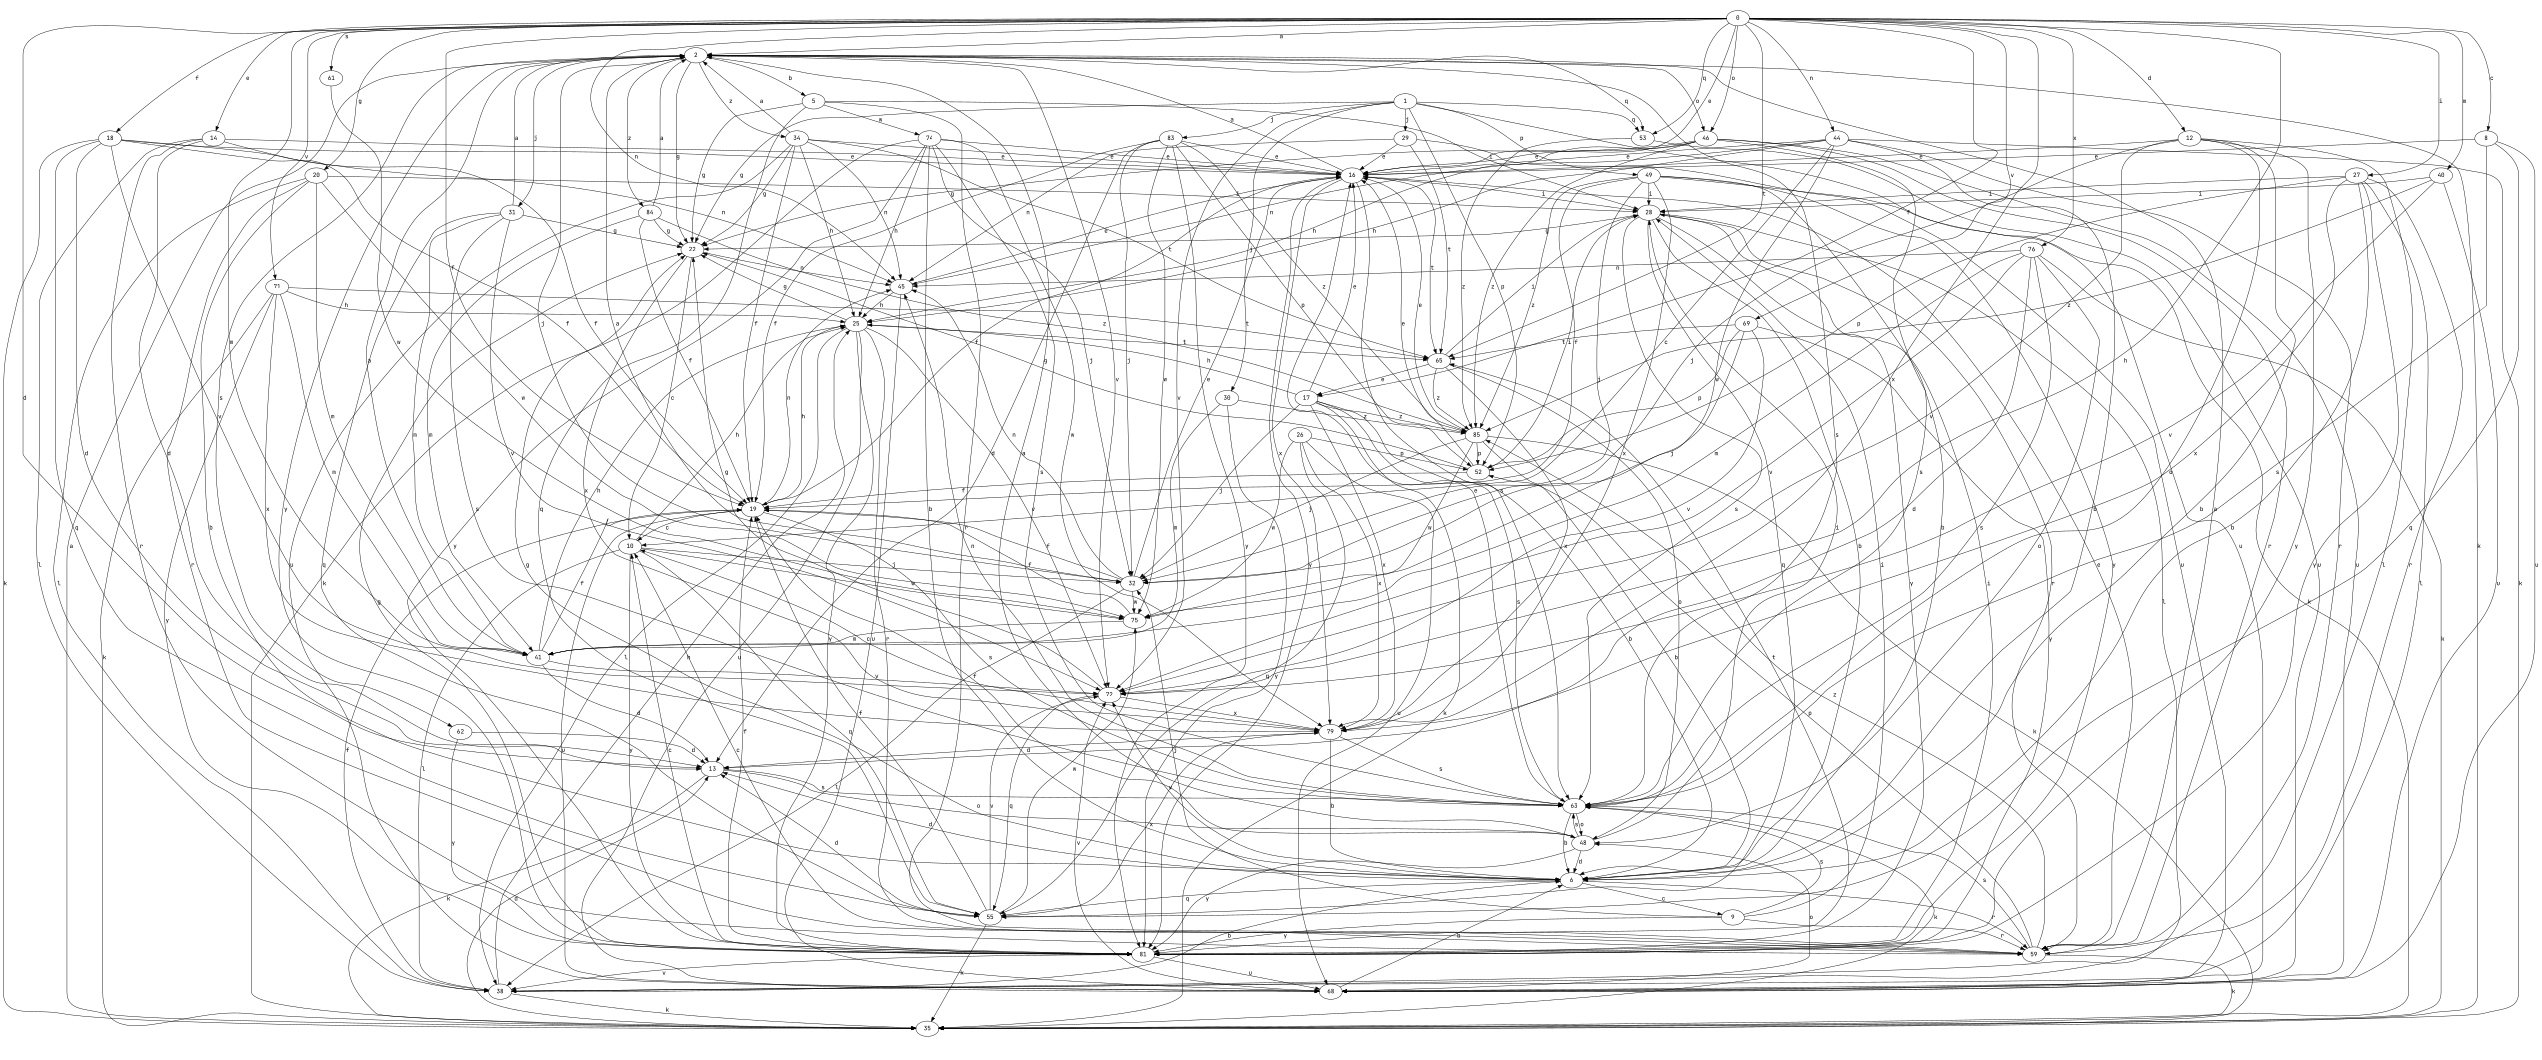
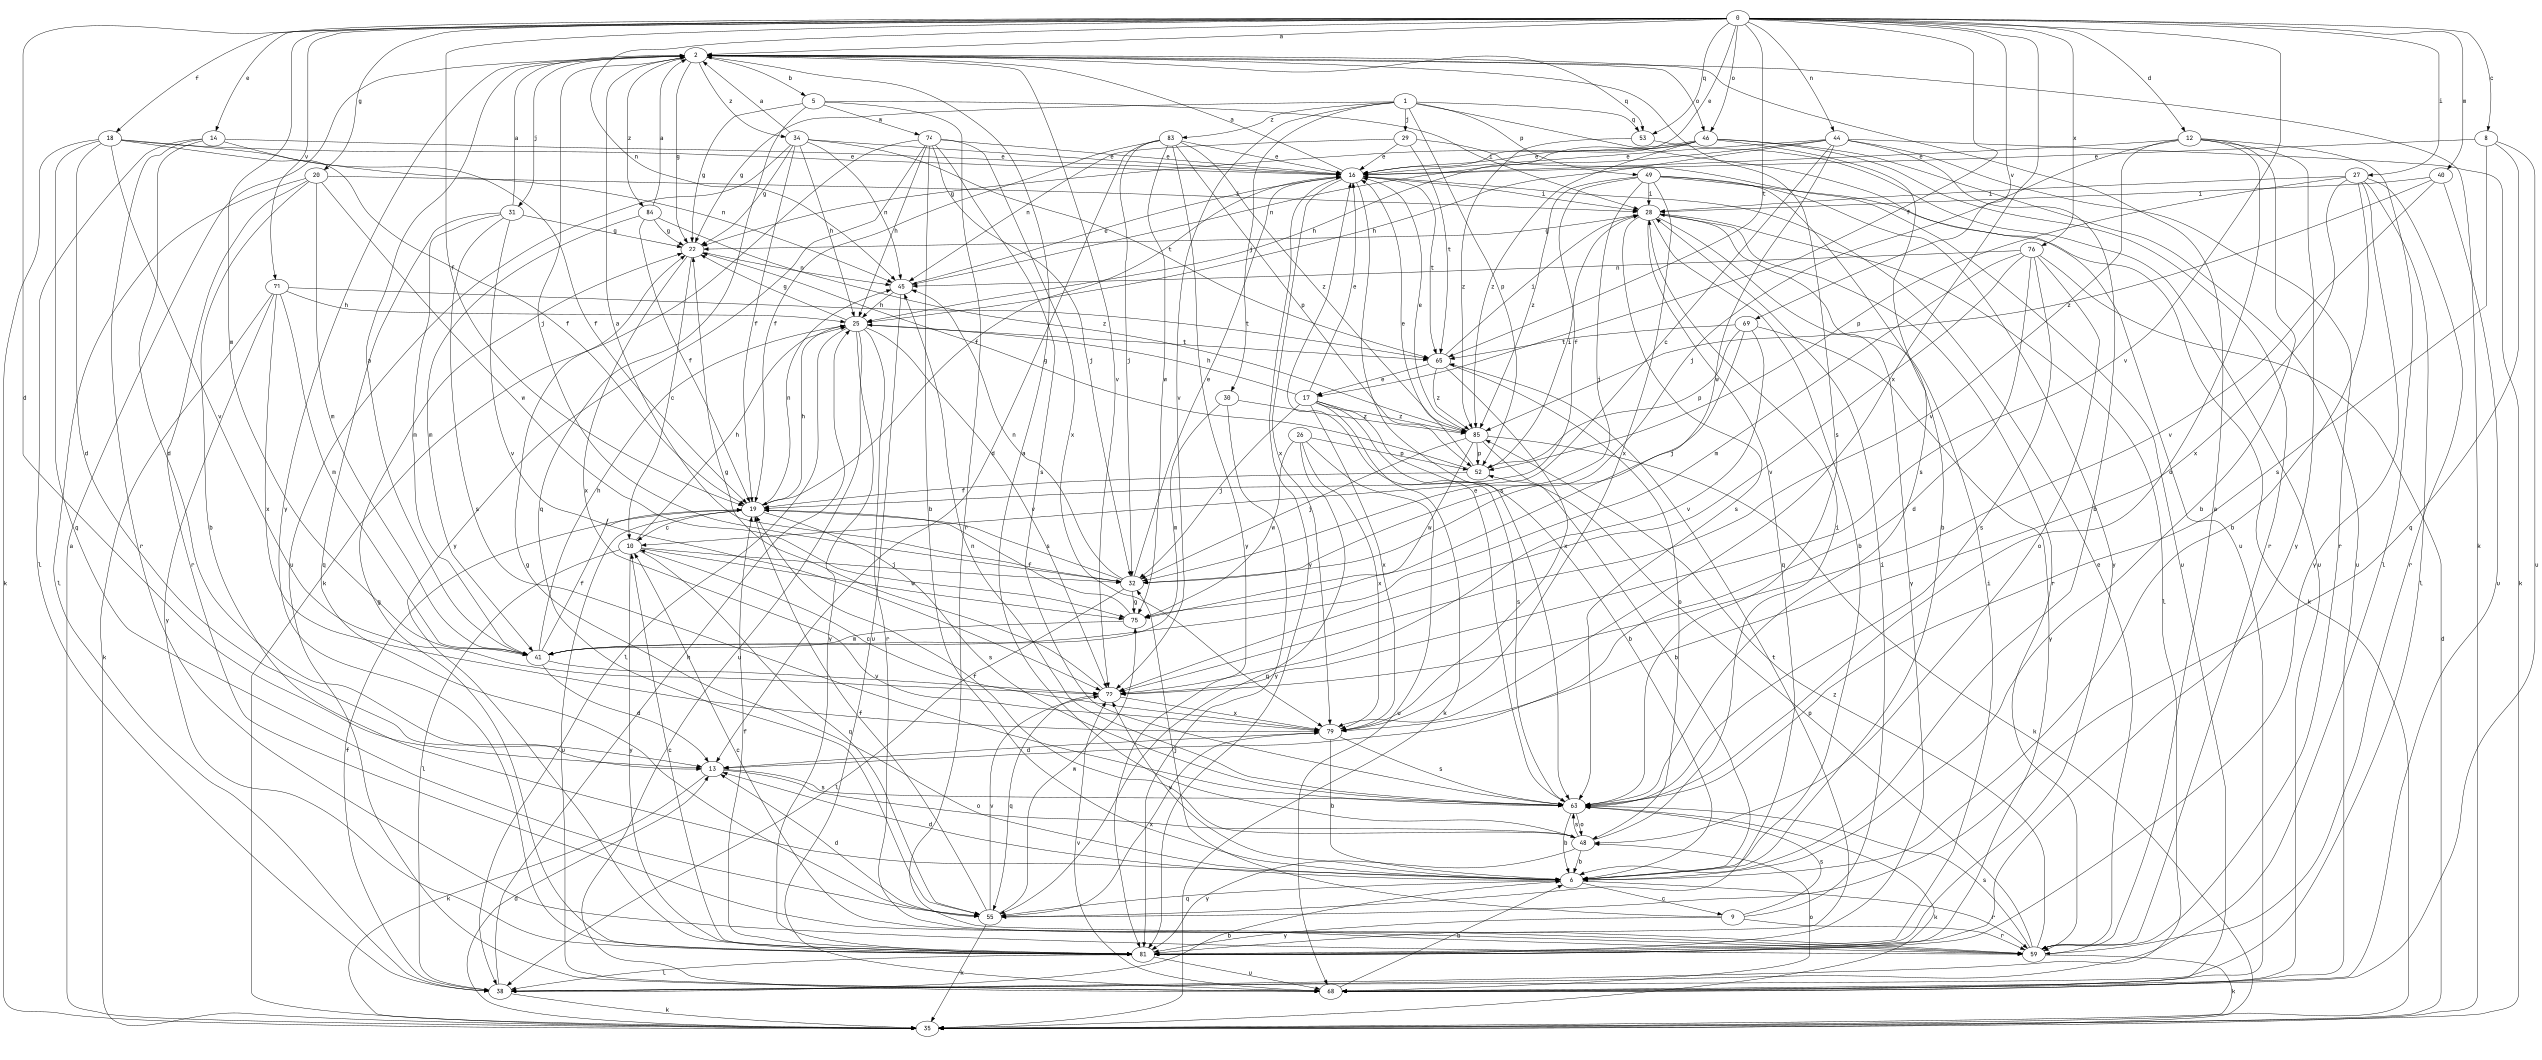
(331, 78) -> none
(1272, 120) -> (1272, 120)
(2126, 361) -> (2126, 361)
(1073, 435) -> (1073, 435)
(1048, 547) -> (1048, 547)
(1136, 602) -> (1136, 602)
(2443, 639) -> (2443, 639)
(460, 732) -> none
(1580, 862) -> (1580, 862)
(664, 973) -> (664, 973)
